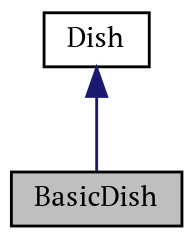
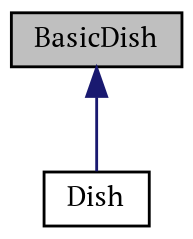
(97, 134) -> (97, 134)
